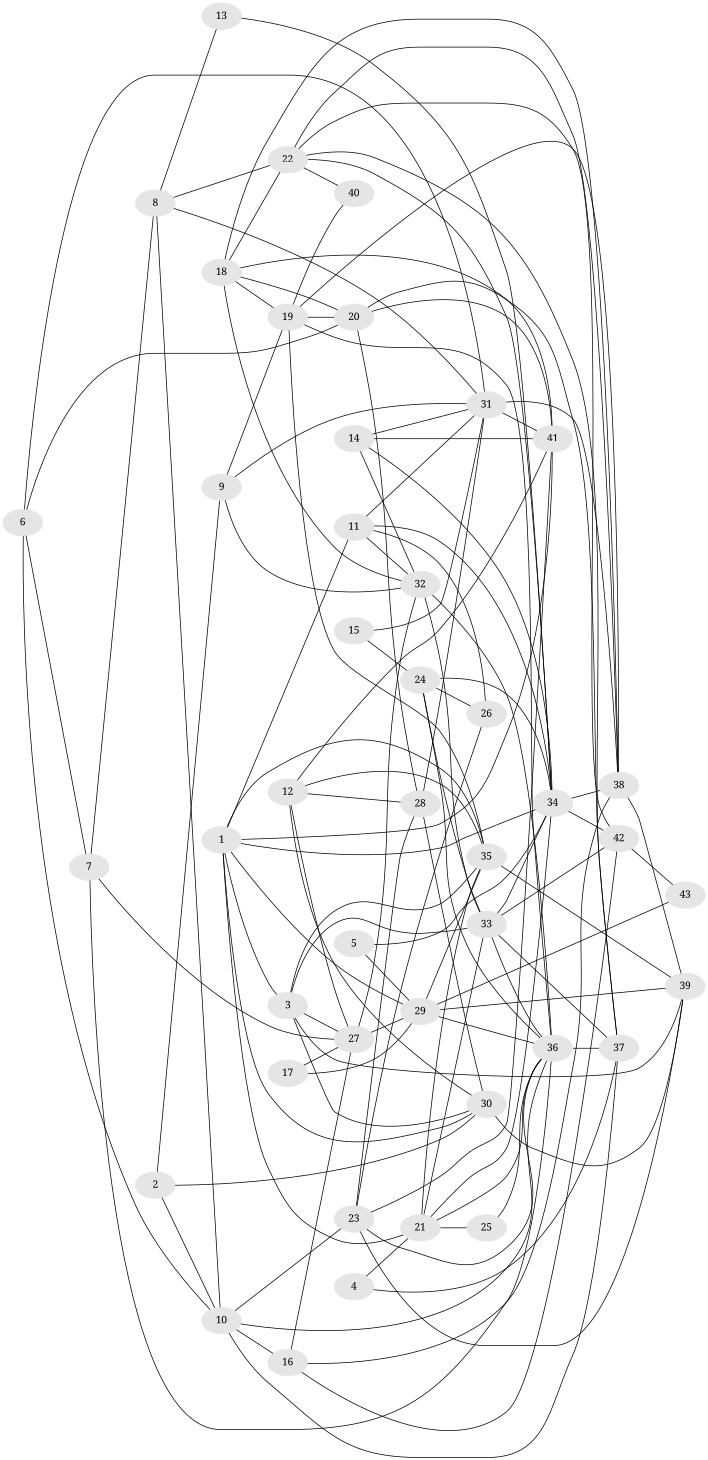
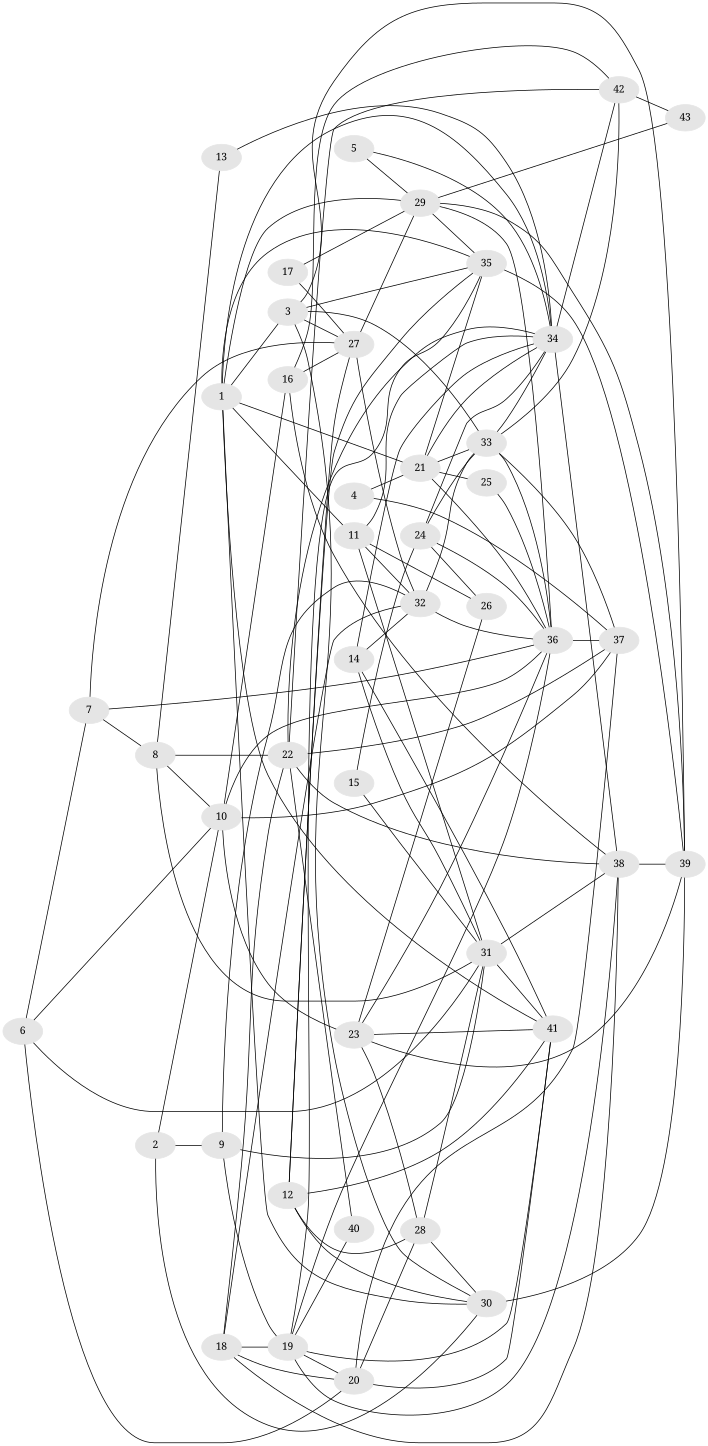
(445, 268) -> (507, 1323)
